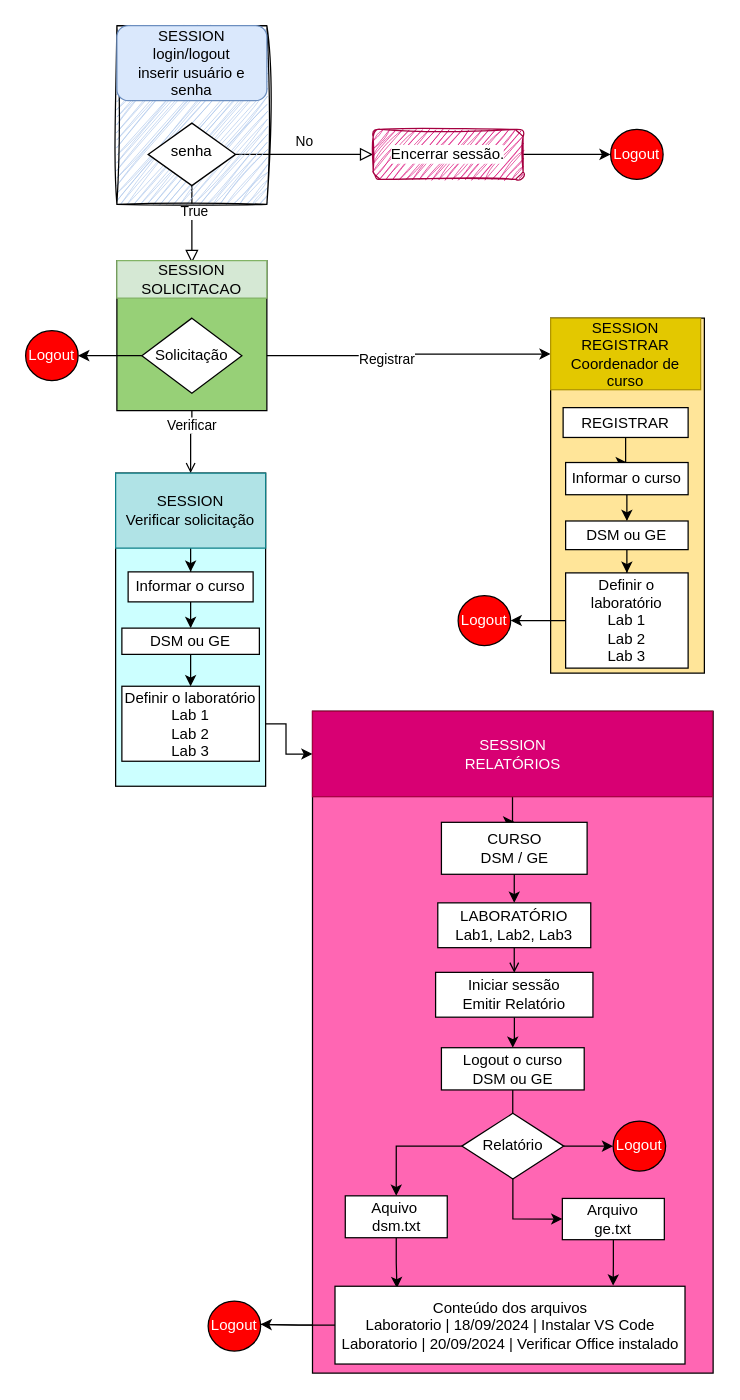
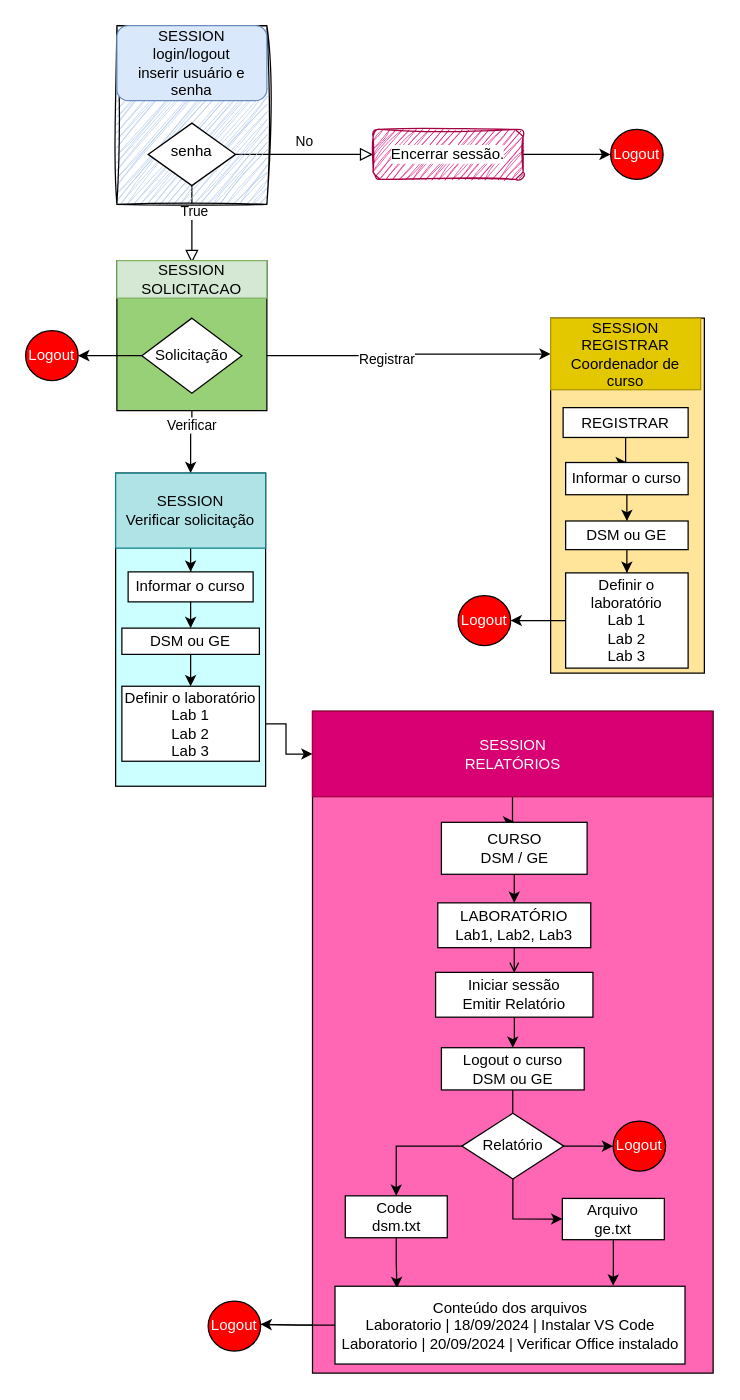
(191, 465) -> (191, 463)
(397, 1217) -> (397, 1217)
